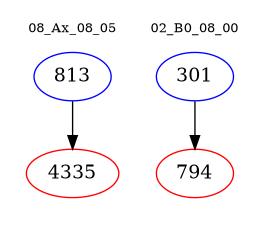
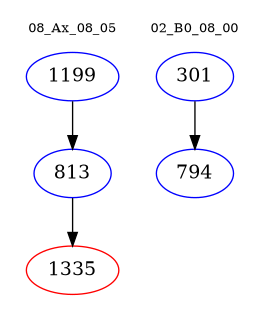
none -> (73, 77)
(73, 173) -> (73, 270)
(195, 173) -> (195, 173)
